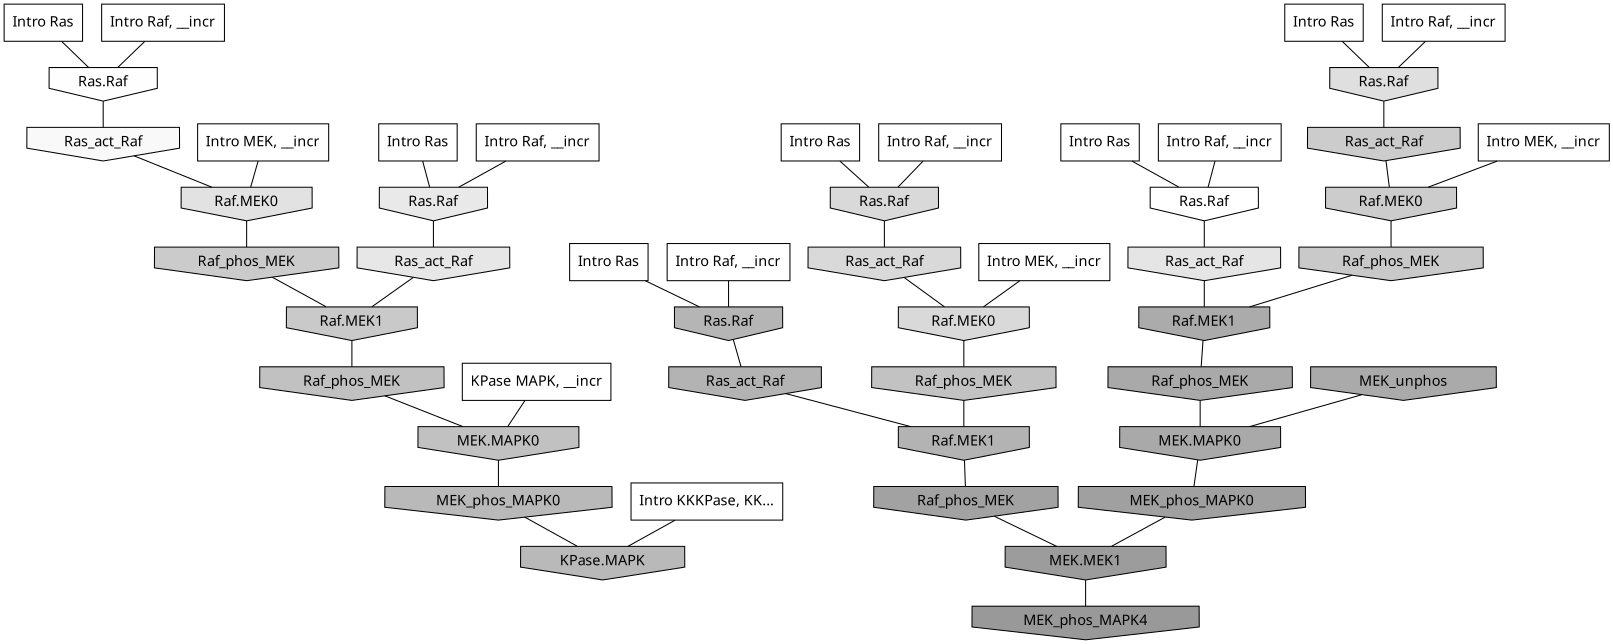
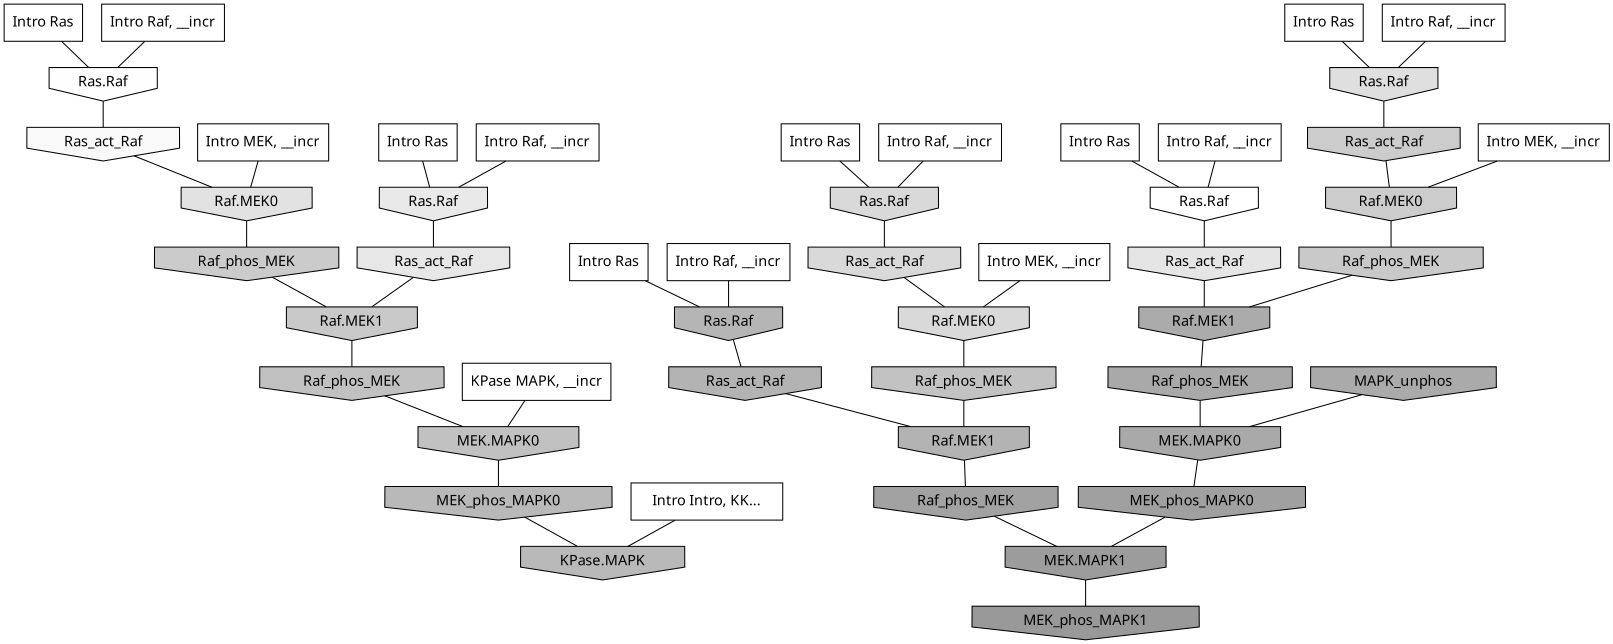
(1403, 382) -> (1403, 382)
(707, 502) -> (707, 502)
(1086, 561) -> (1086, 561)
(1086, 621) -> (1086, 621)
